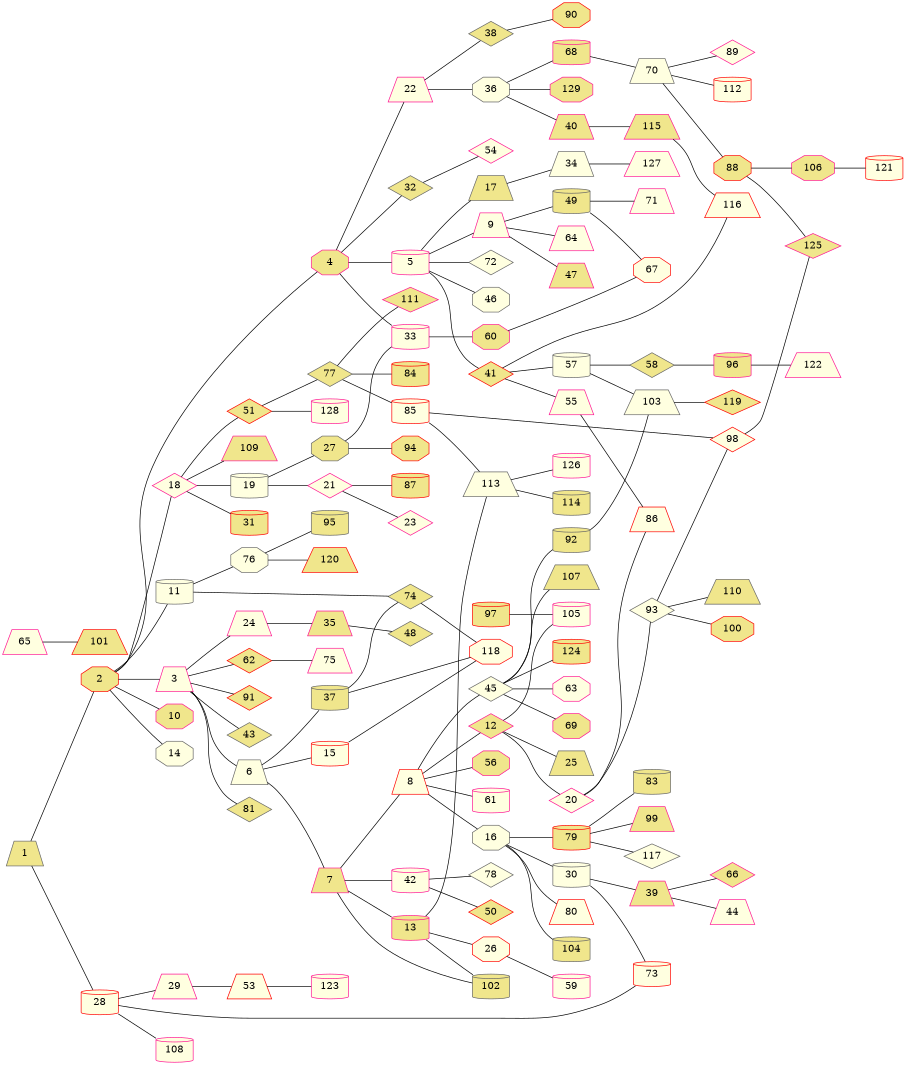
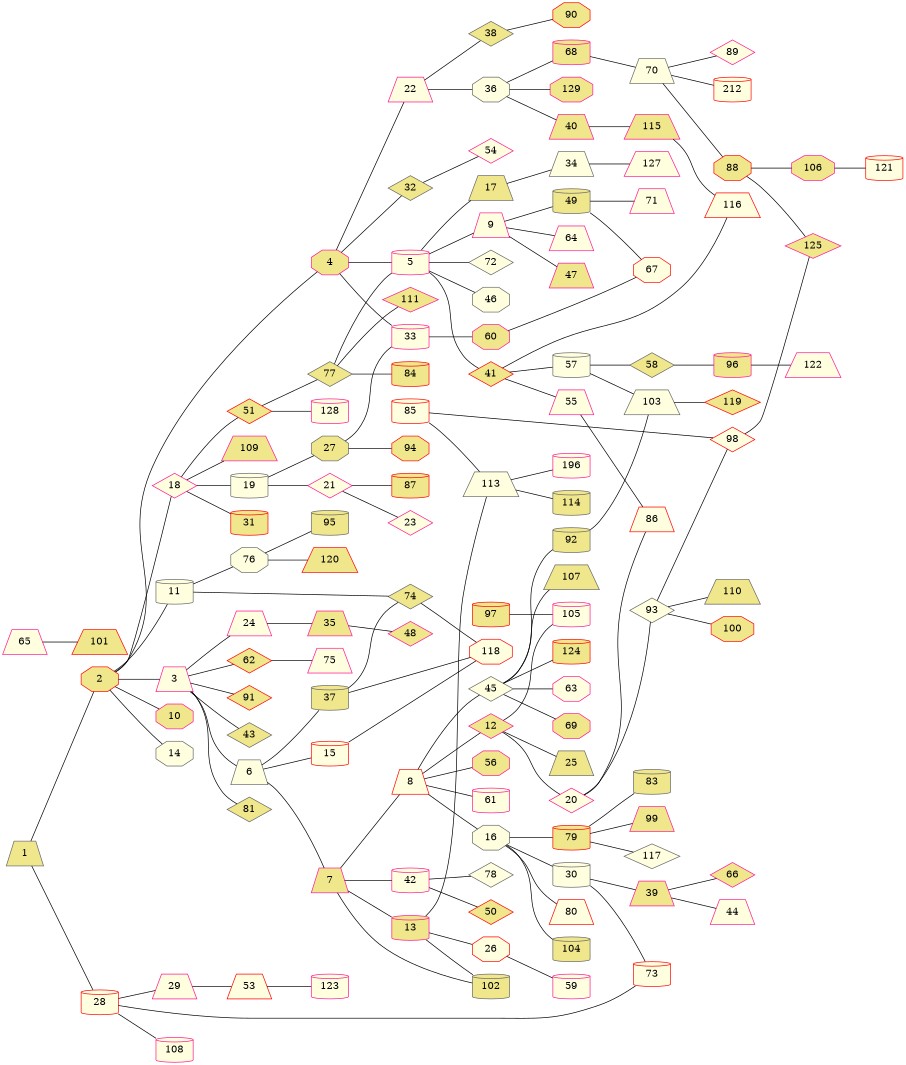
(732, 90) -> (732, 90)
(366, 391) -> (358, 315)
(571, 466) -> (571, 466)
(410, 634) -> (410, 634)
